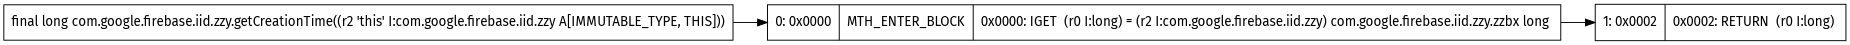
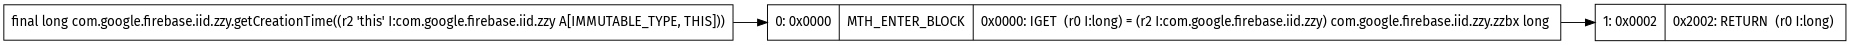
(1756, 22) -> (1755, 22)
